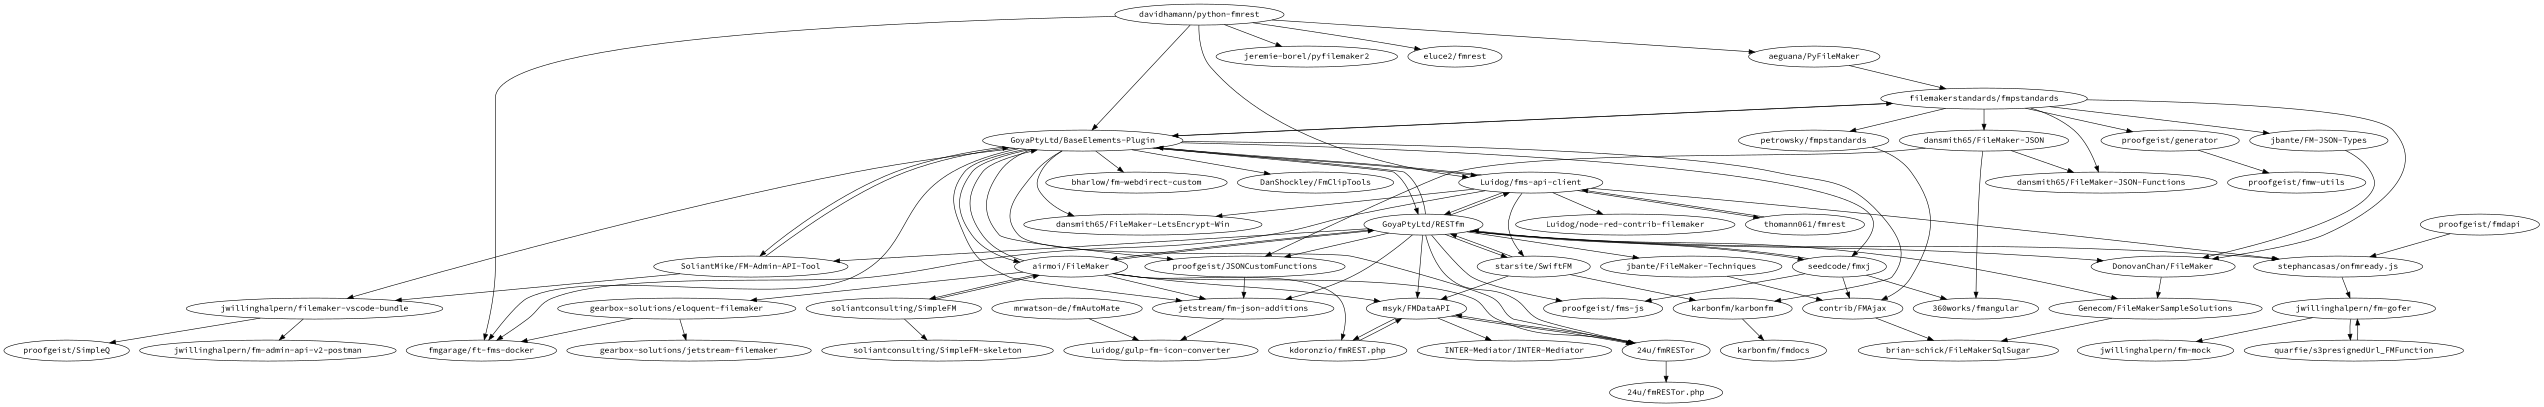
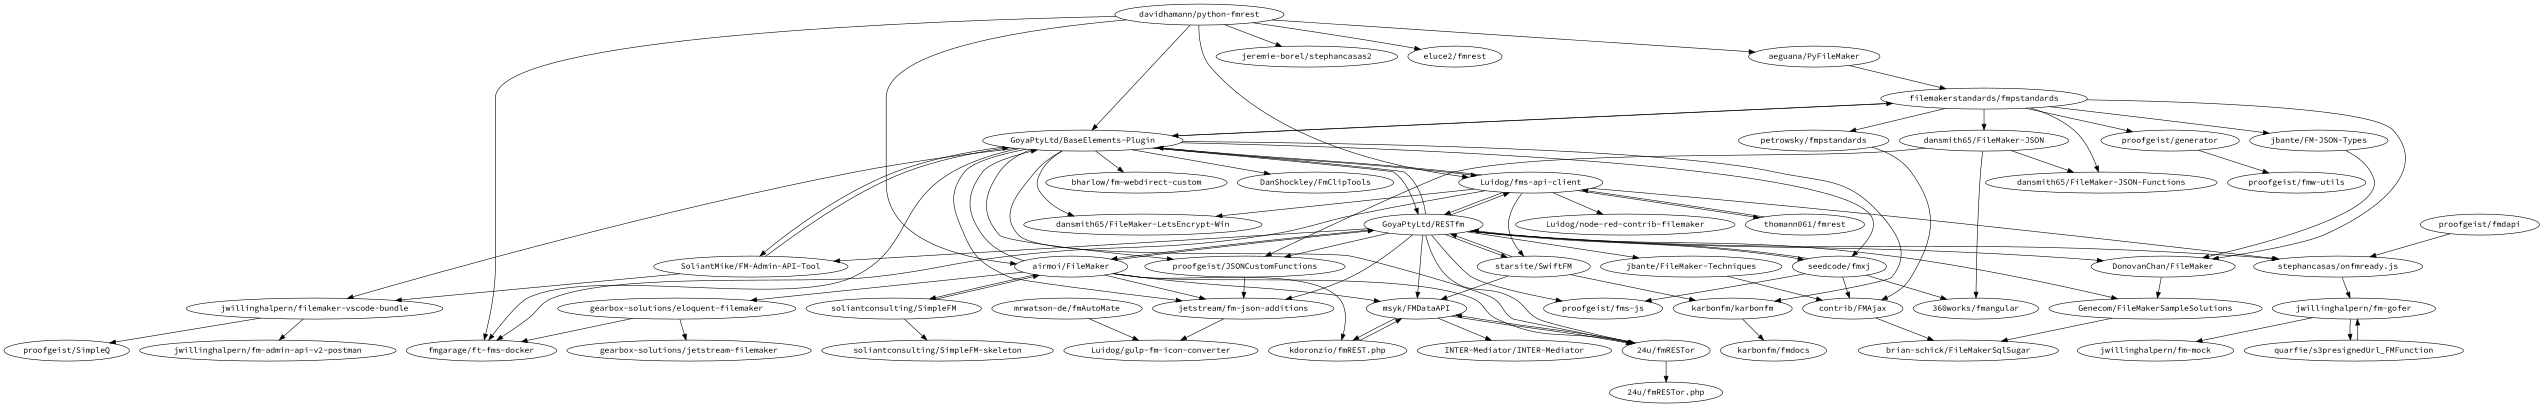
(1307, 57) -> (1307, 57)
(960, 197) -> (889, 90)
